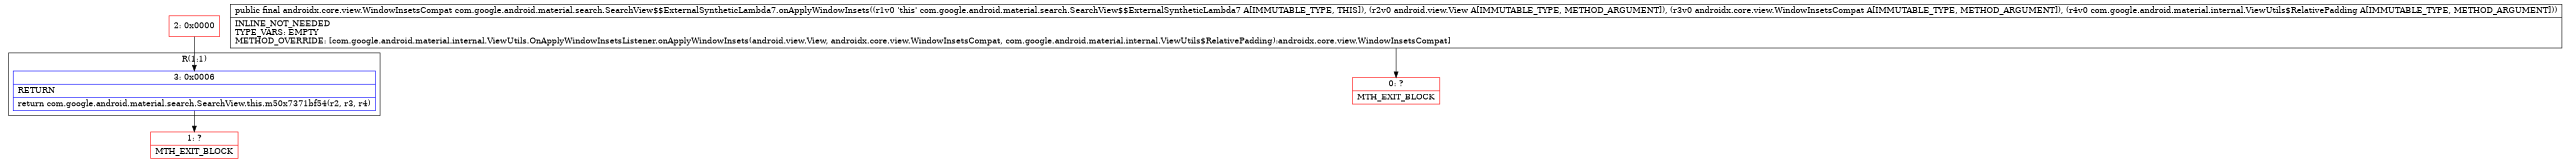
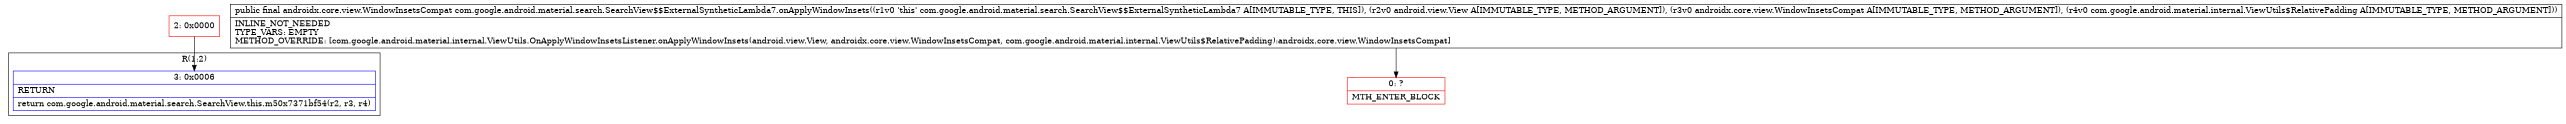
(194, 60) -> (194, 60)
(1396, 97) -> (1396, 97)
(194, 145) -> none
